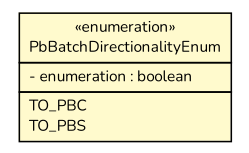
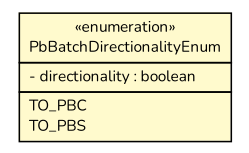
(111, 77) -> (113, 77)
